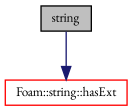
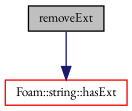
(66, 19) -> (66, 19)
